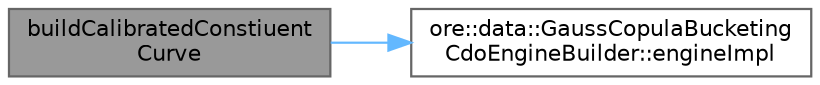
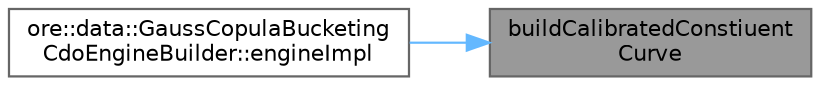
(359, 43) -> (438, 43)
